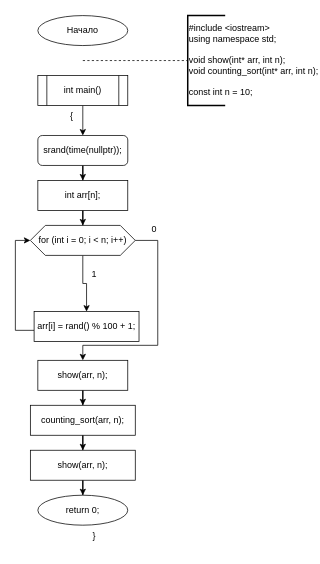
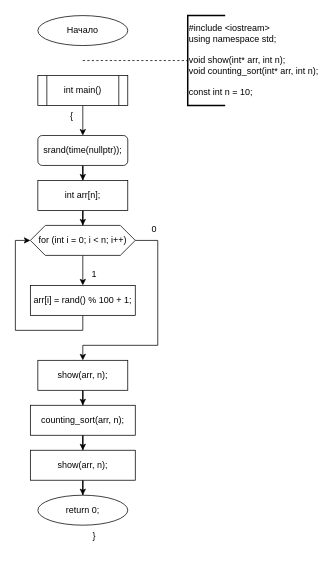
(87, 327) -> (83, 300)
